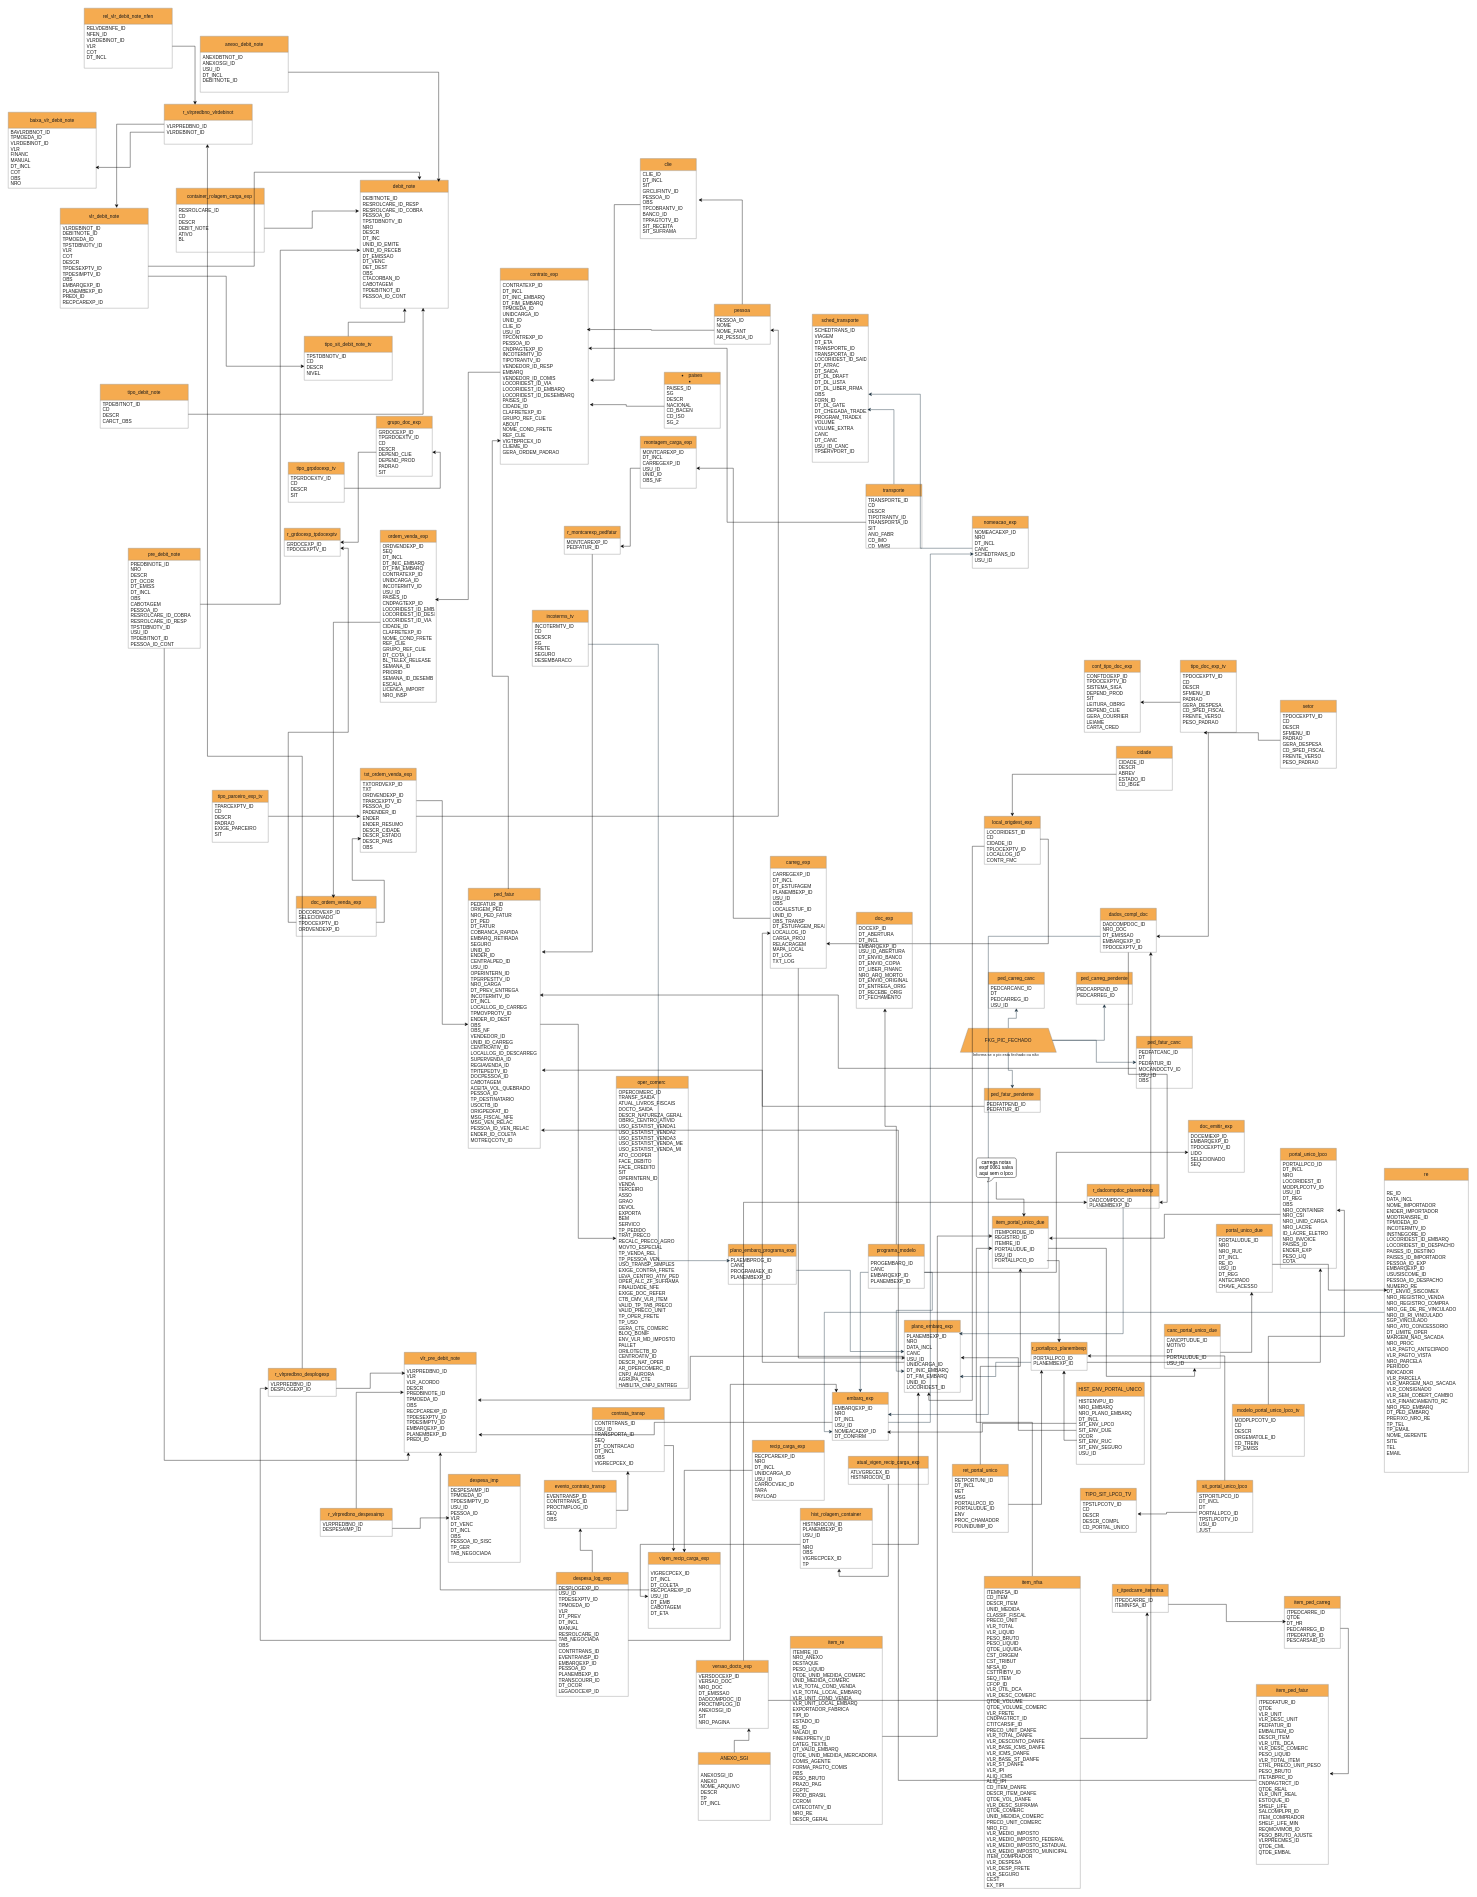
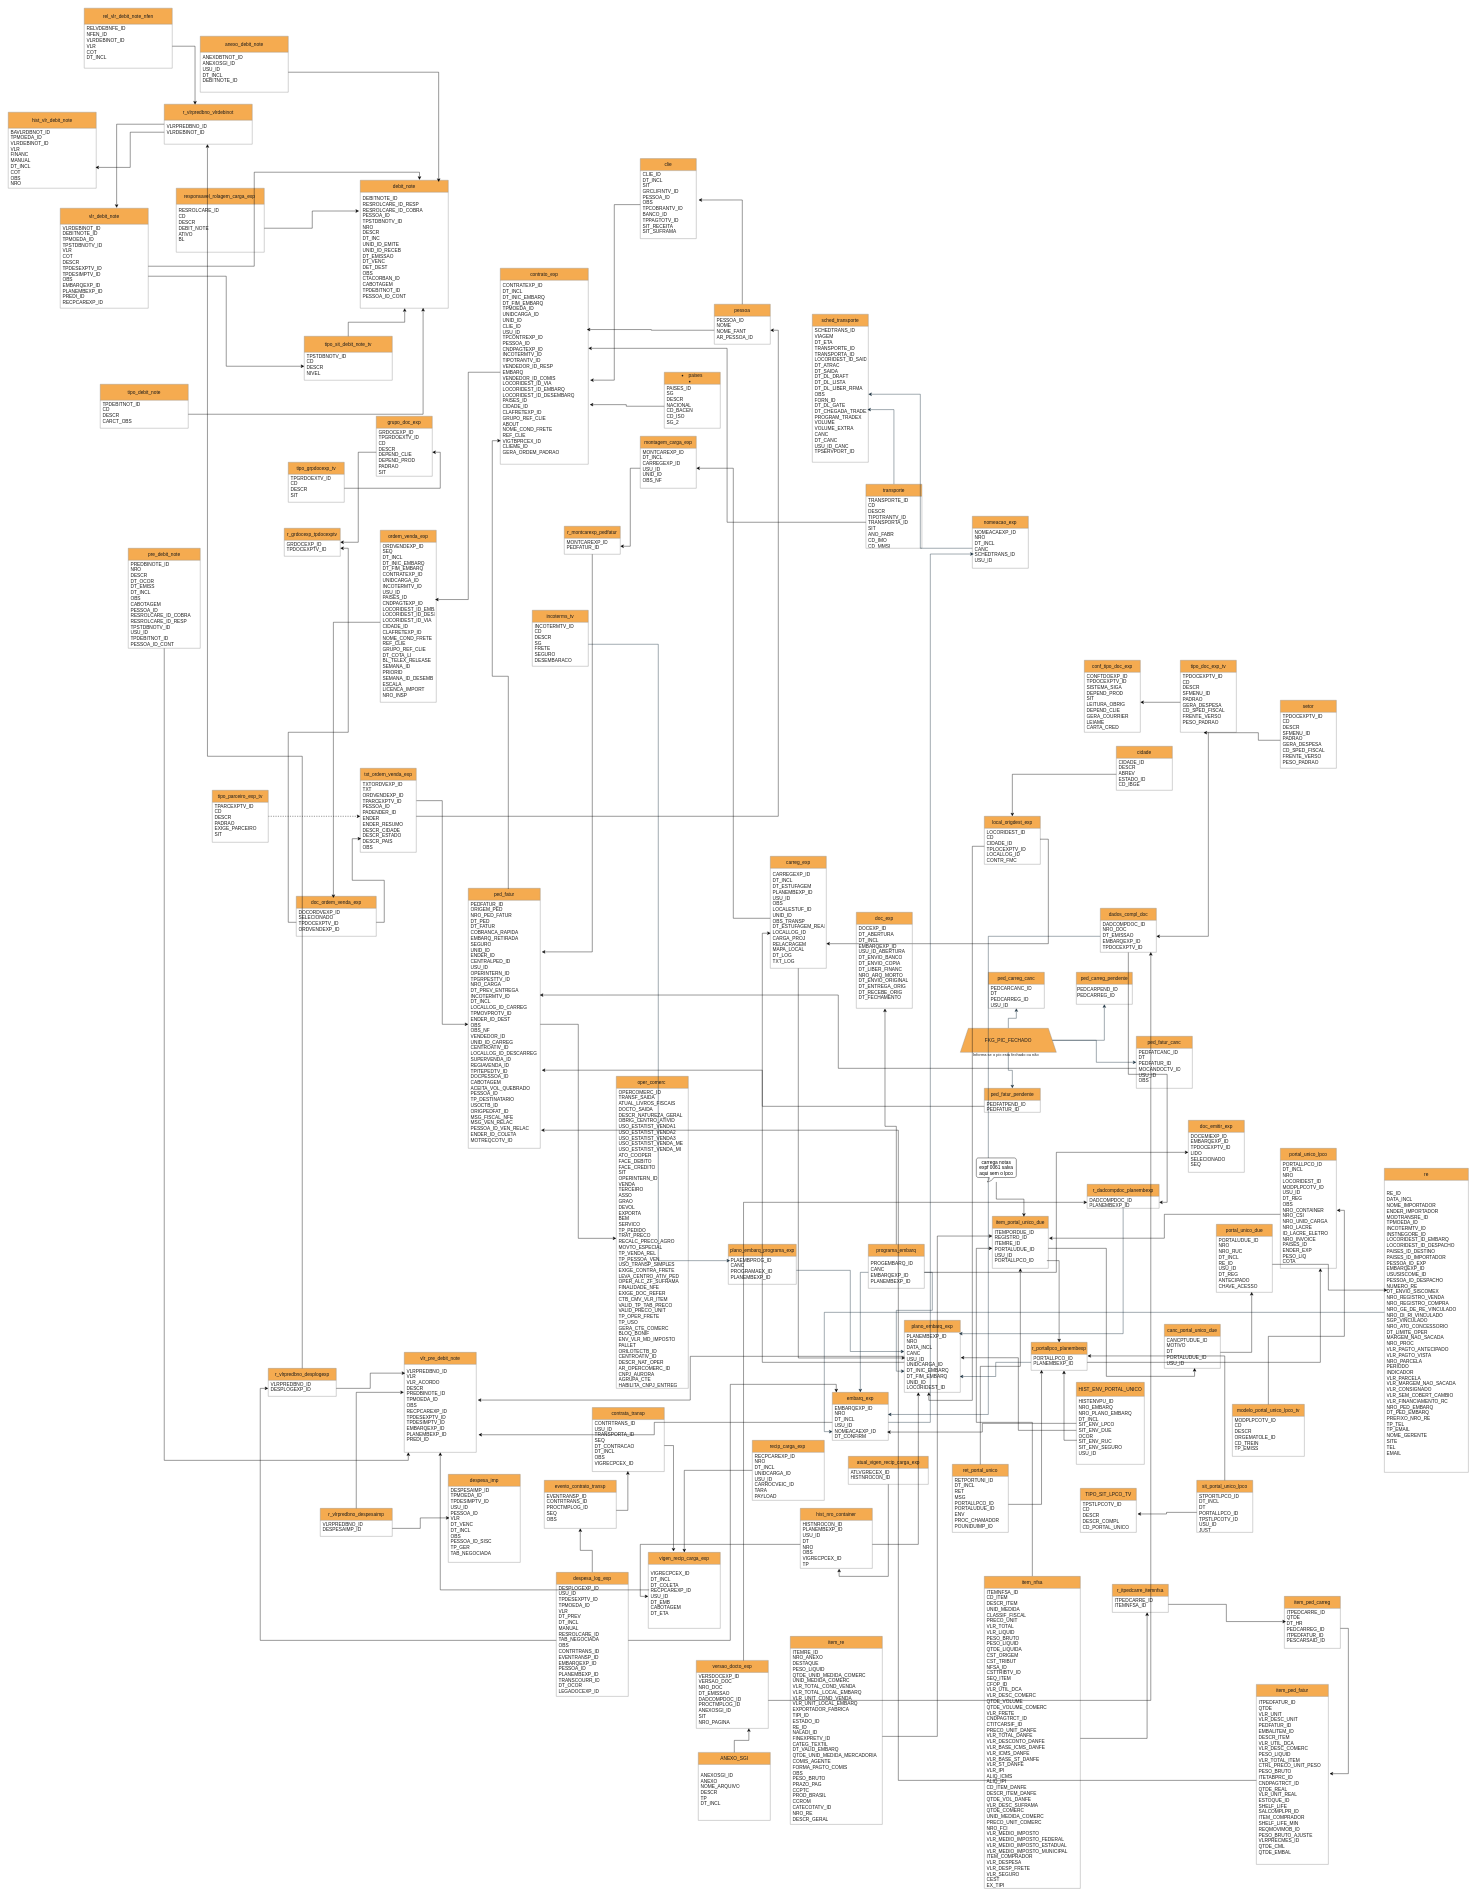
(52, 120) -> (52, 120)
(220, 196) -> (220, 196)
(356, 250) -> none
(313, 816) -> (313, 816)
(896, 1250) -> (896, 1250)
(836, 1514) -> (836, 1514)
